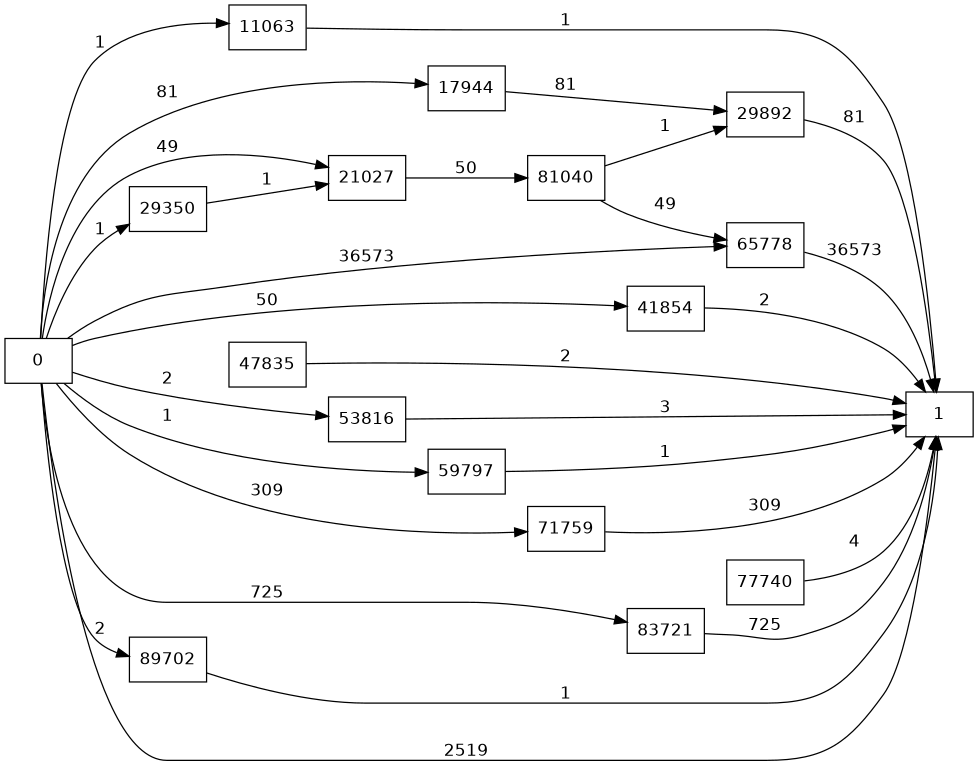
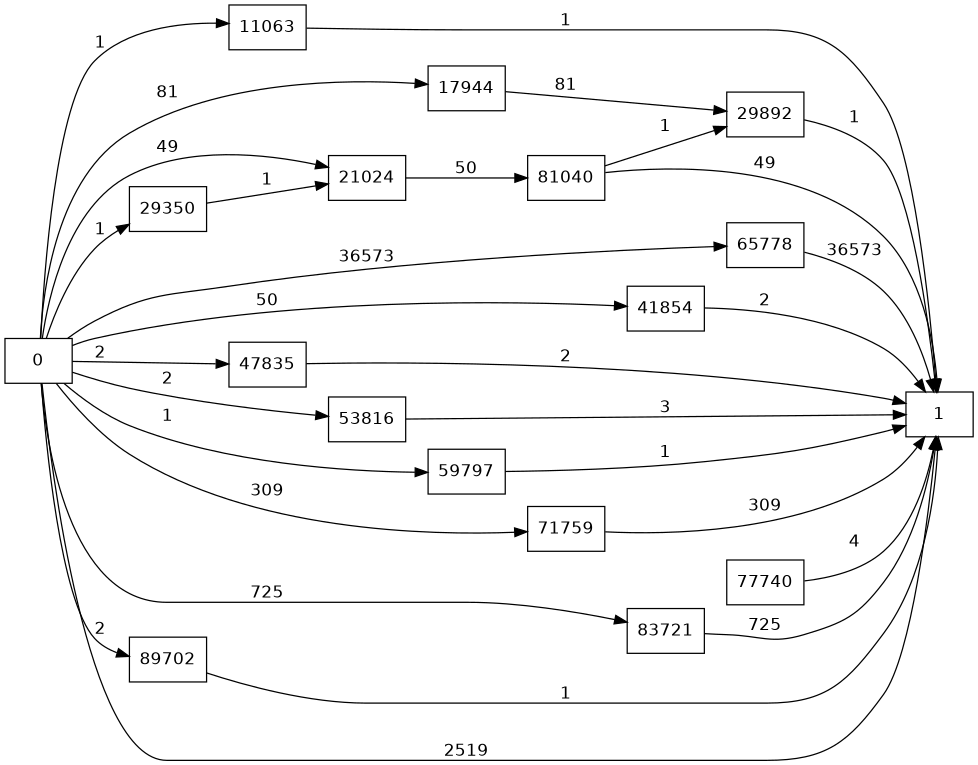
(855, 118) -> (855, 118)
(367, 178) -> (367, 178)
(656, 224) -> (826, 198)
none -> (144, 363)
